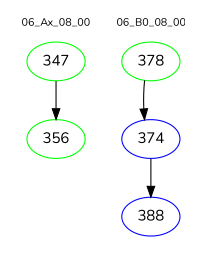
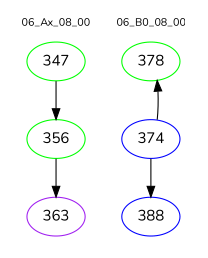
(144, 95) -> (158, 106)
none -> (56, 217)
